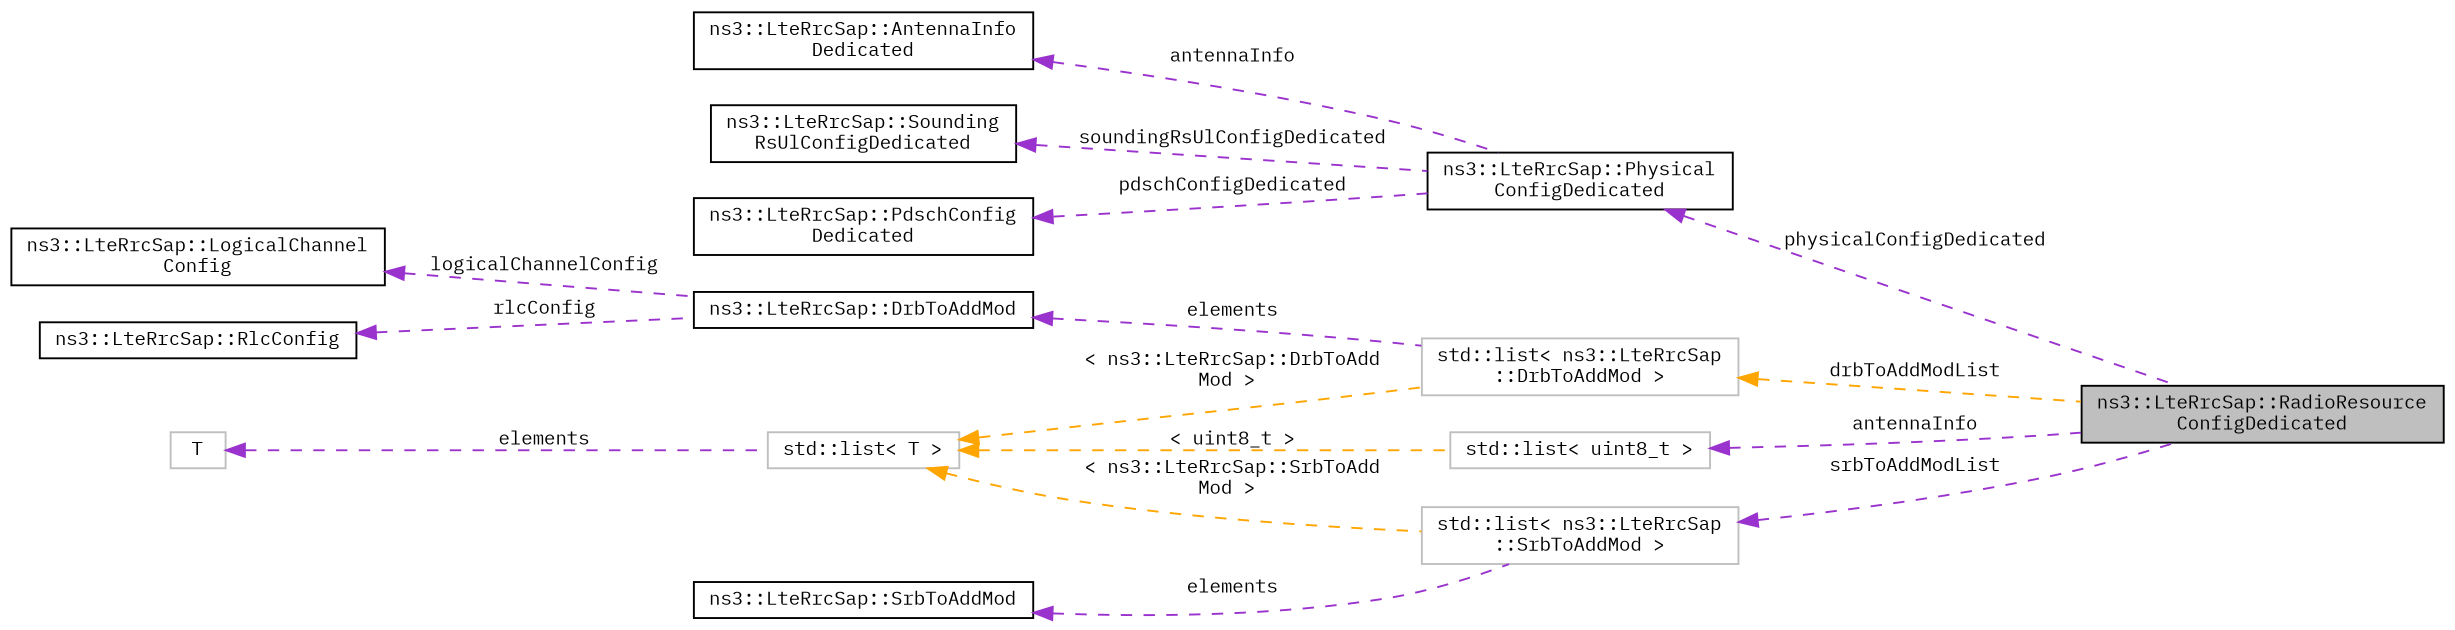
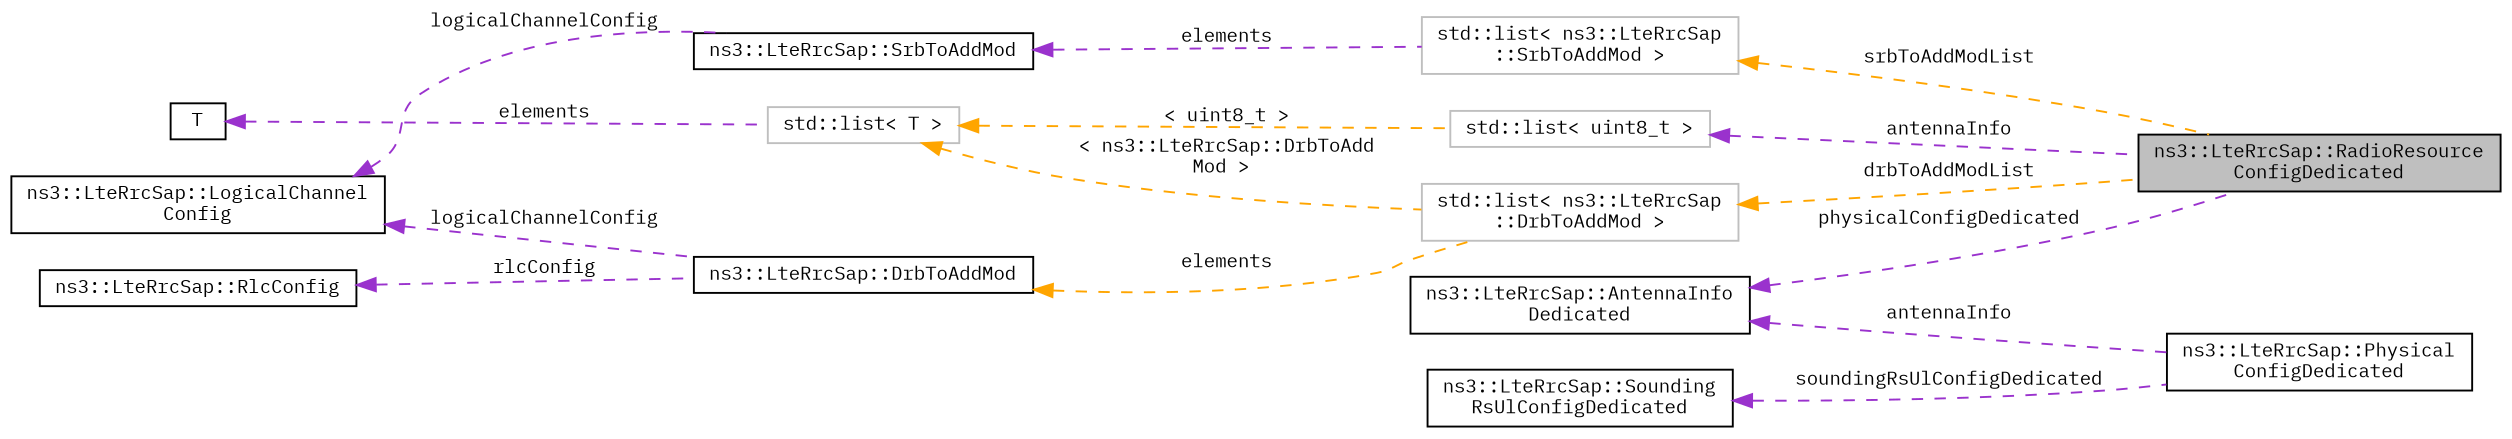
none -> (524, 50)
(864, 227) -> none
(1931, 301) -> (2005, 250)
(1237, 330) -> (1265, 287)
(198, 450) -> (198, 121)
(1968, 492) -> (1985, 92)
(1182, 514) -> none
